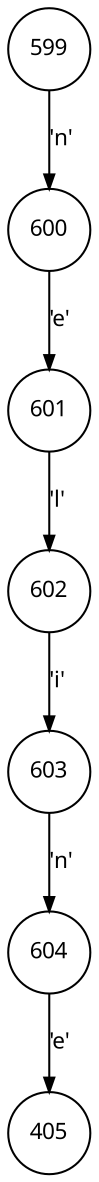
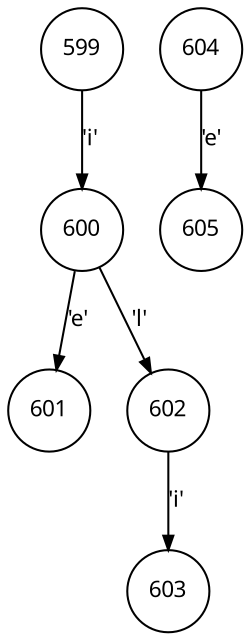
(62, 140) -> (90, 140)
(49, 494) -> (122, 313)
(49, 855) -> none
(49, 1133) -> (201, 230)
